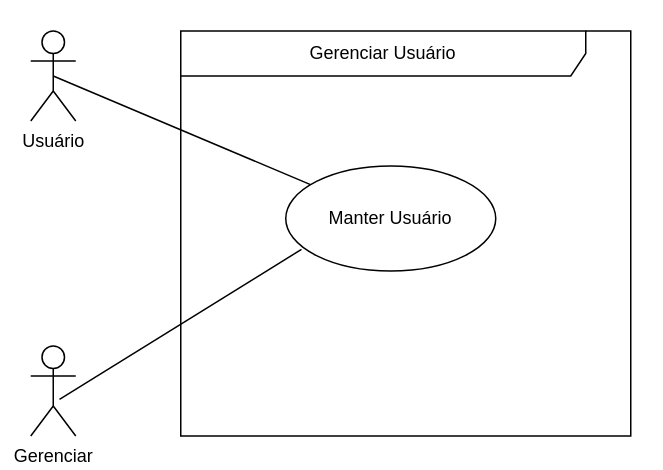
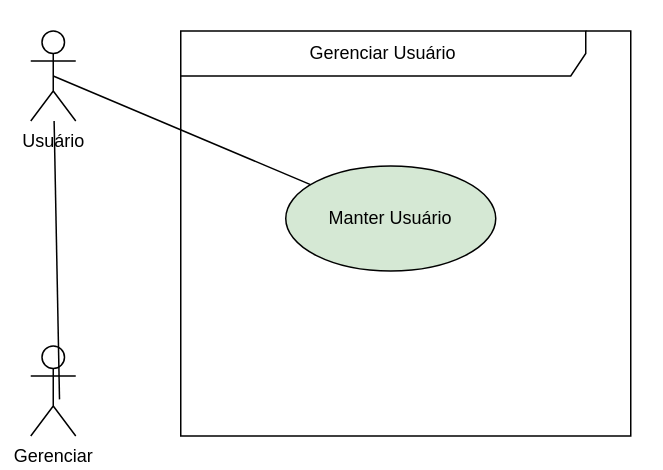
(391, 218) -> (391, 218)
(182, 323) -> (57, 257)
